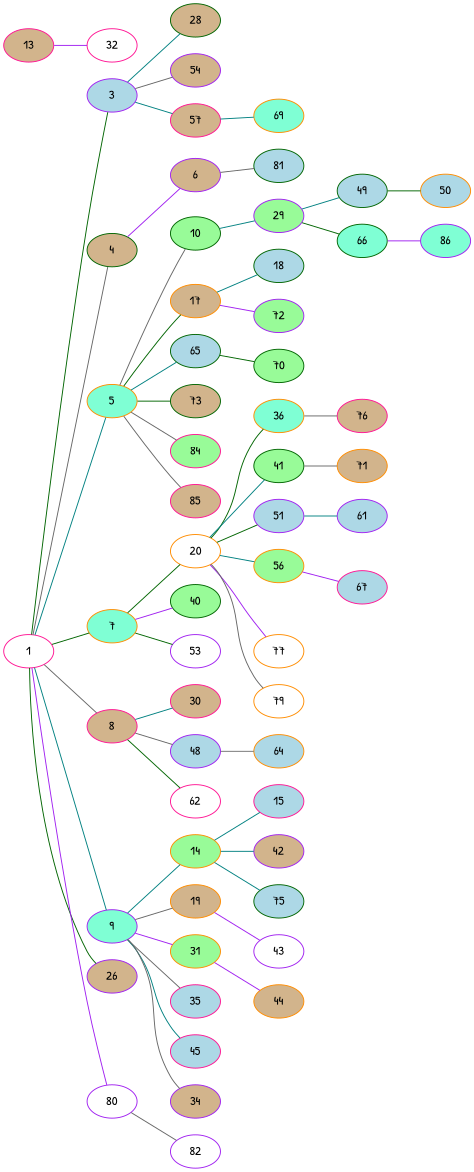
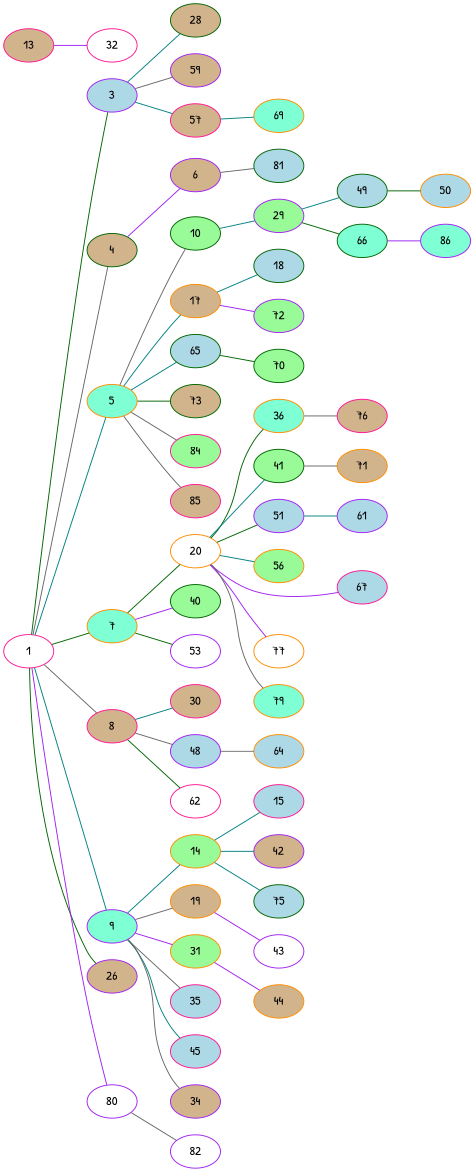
(195, 70) -> (195, 70)
(151, 350) -> (151, 350)
(321, 577) -> (270, 595)
(279, 701) -> (279, 701)
